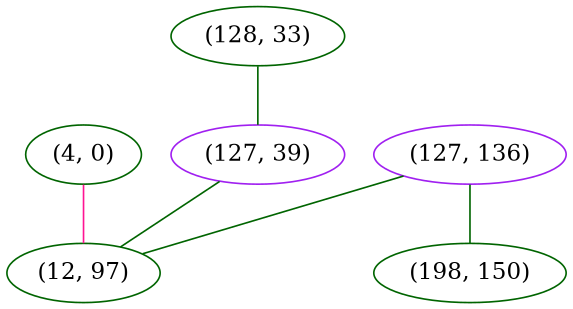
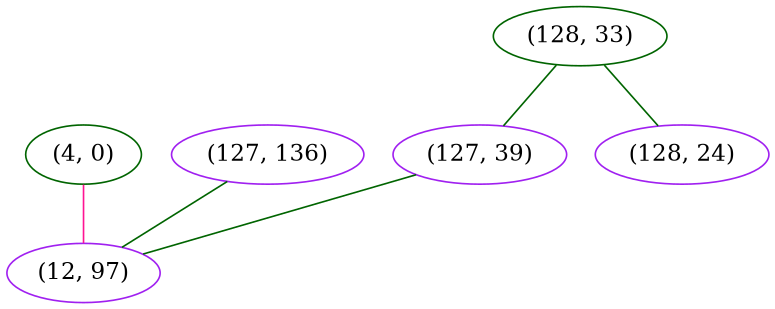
none -> (682, 155)
(84, 273) -> (84, 273)
(470, 273) -> none
